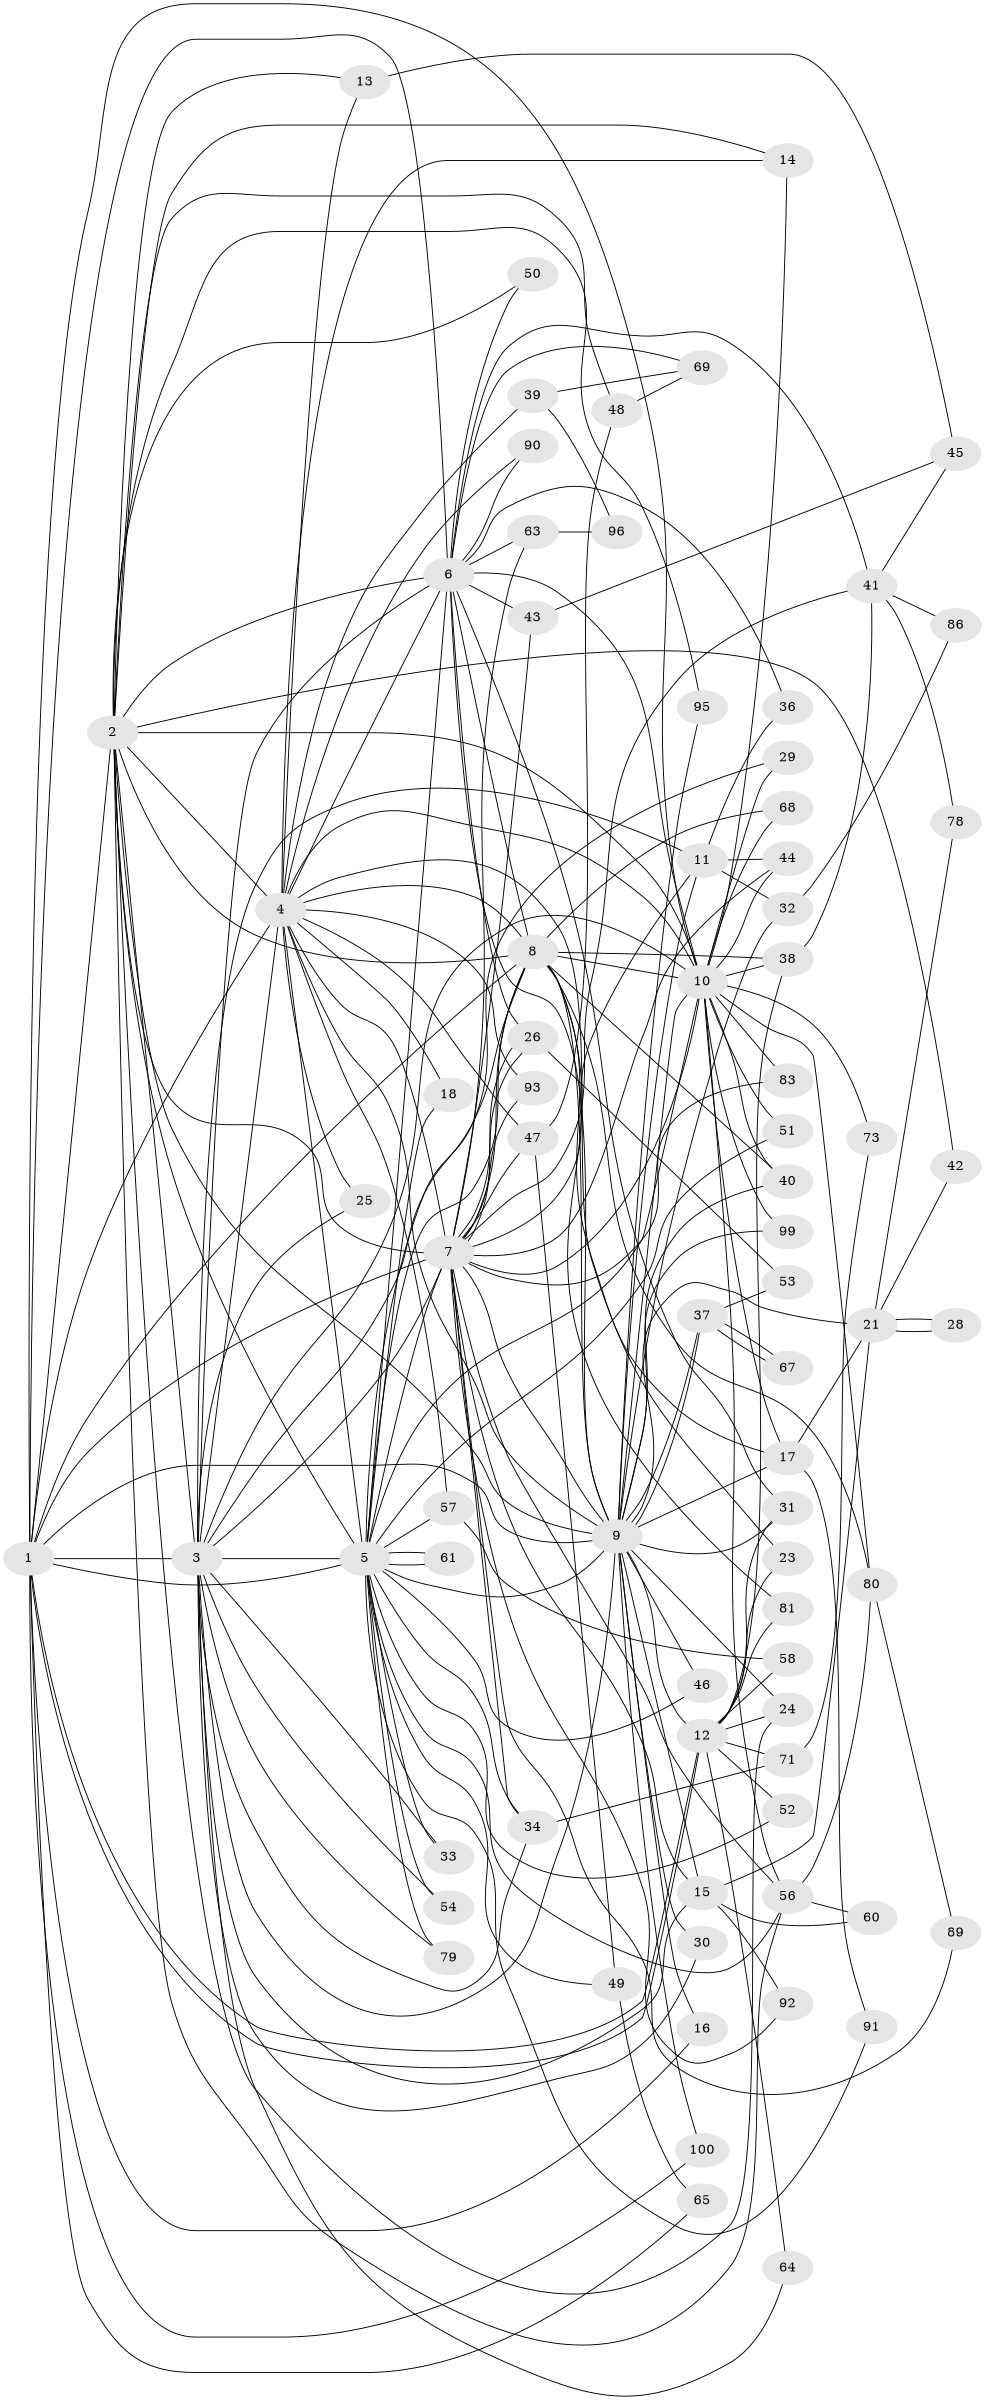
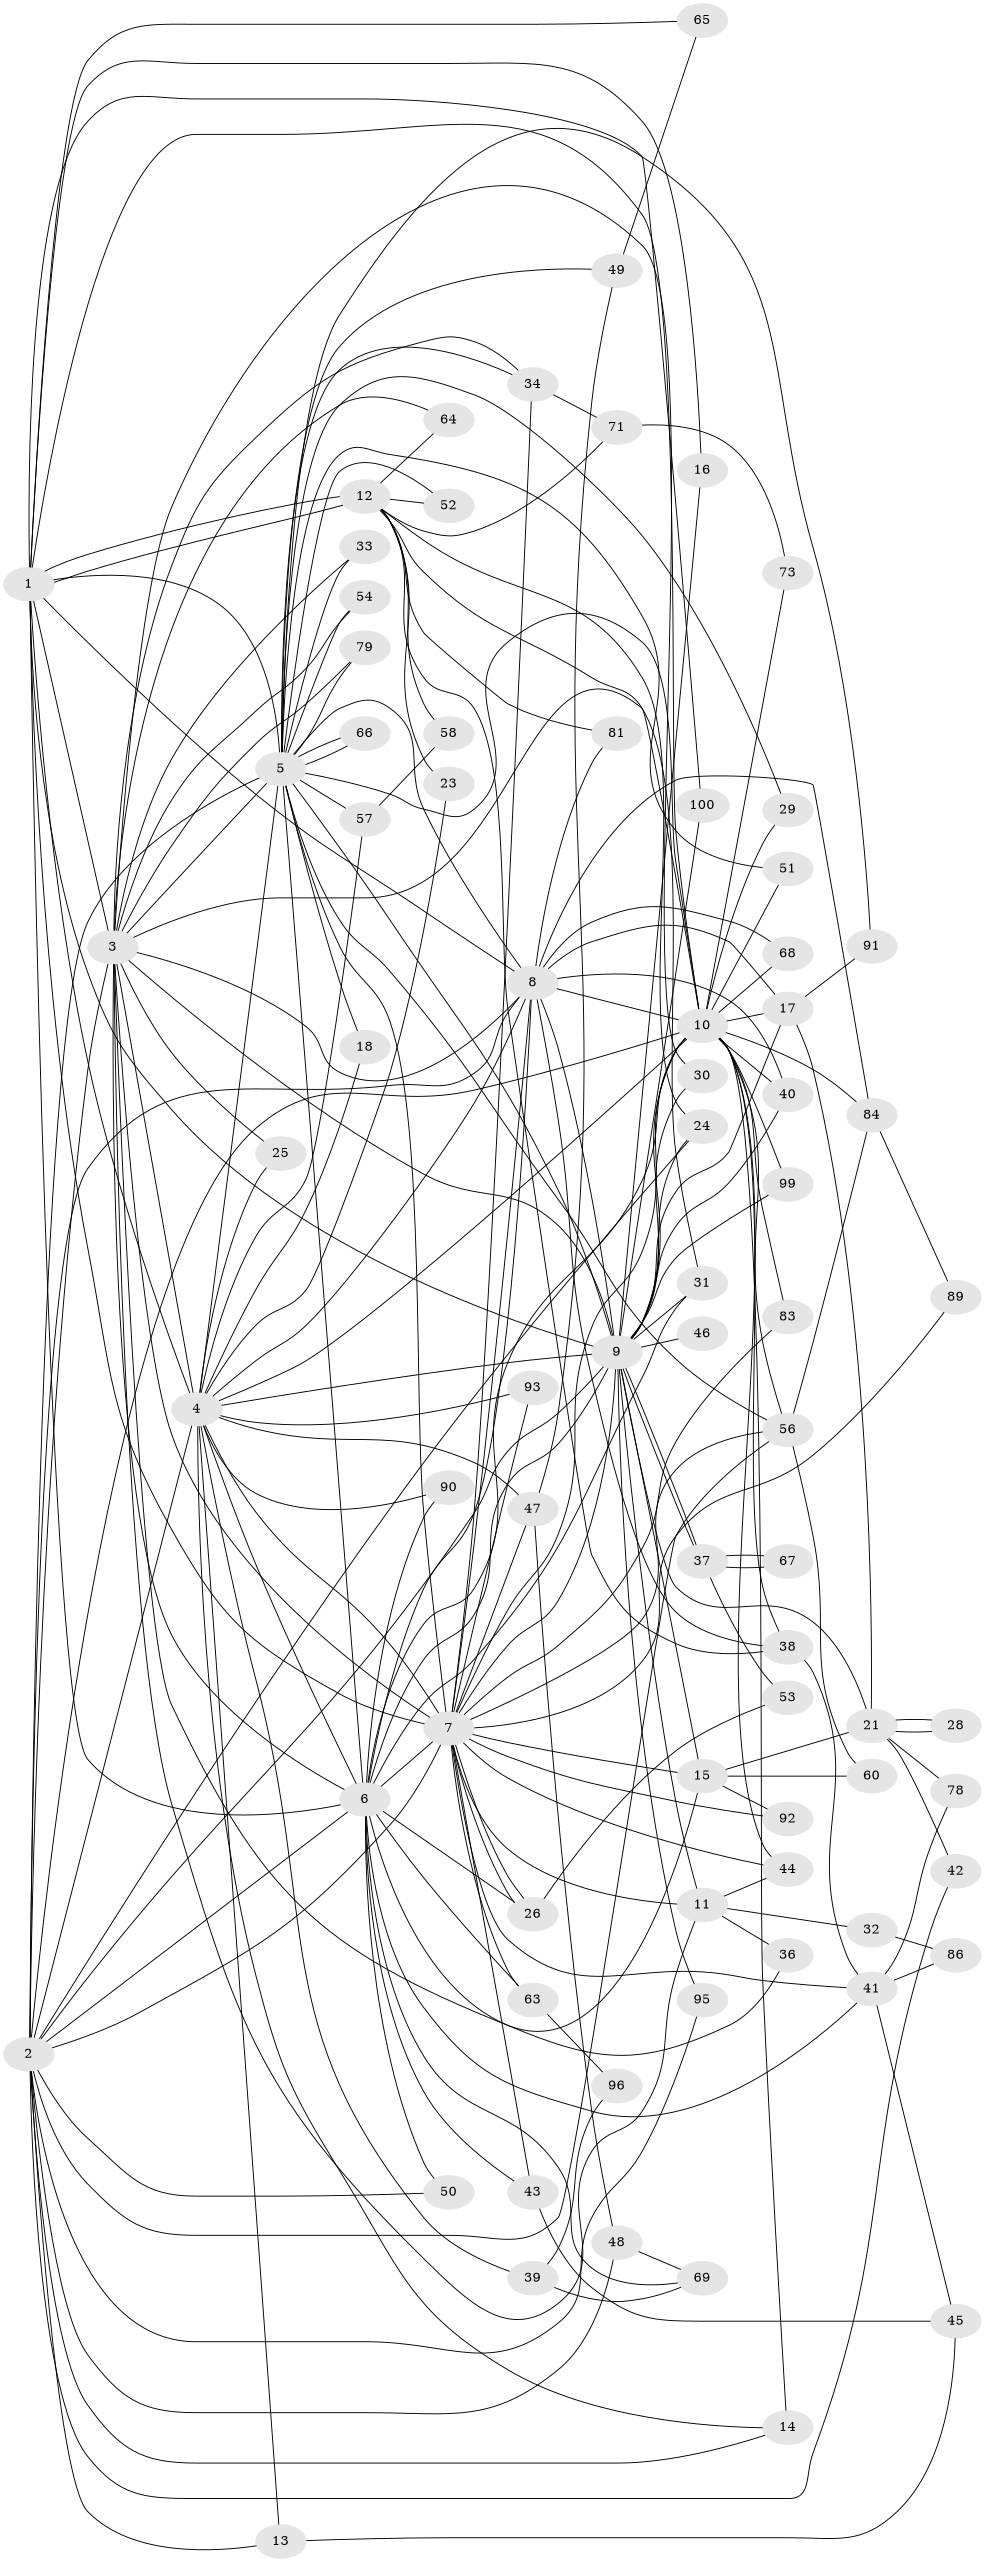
(71, 1146) -> none
(670, 1229) -> none
(449, 1559) -> (365, 734)
(872, 1585) -> (872, 1115)
(655, 1638) -> none
(490, 1705) -> none
none -> (407, 1764)
